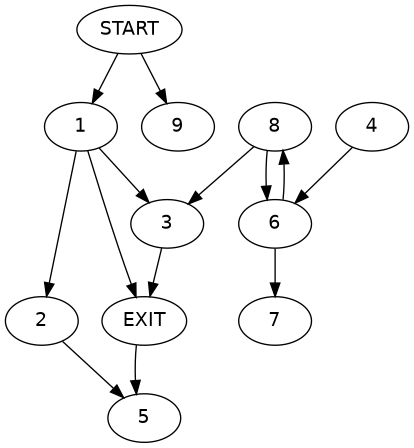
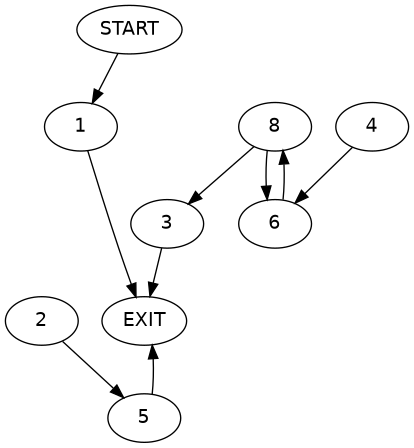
(178, 127) -> none
(120, 170) -> none
(63, 217) -> none
(275, 321) -> none
(135, 363) -> (153, 377)
